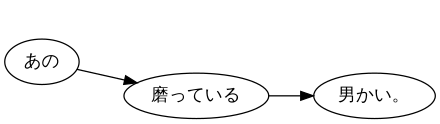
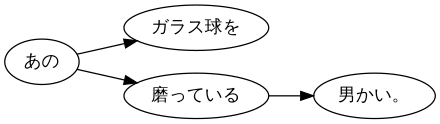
none -> (196, 28)
